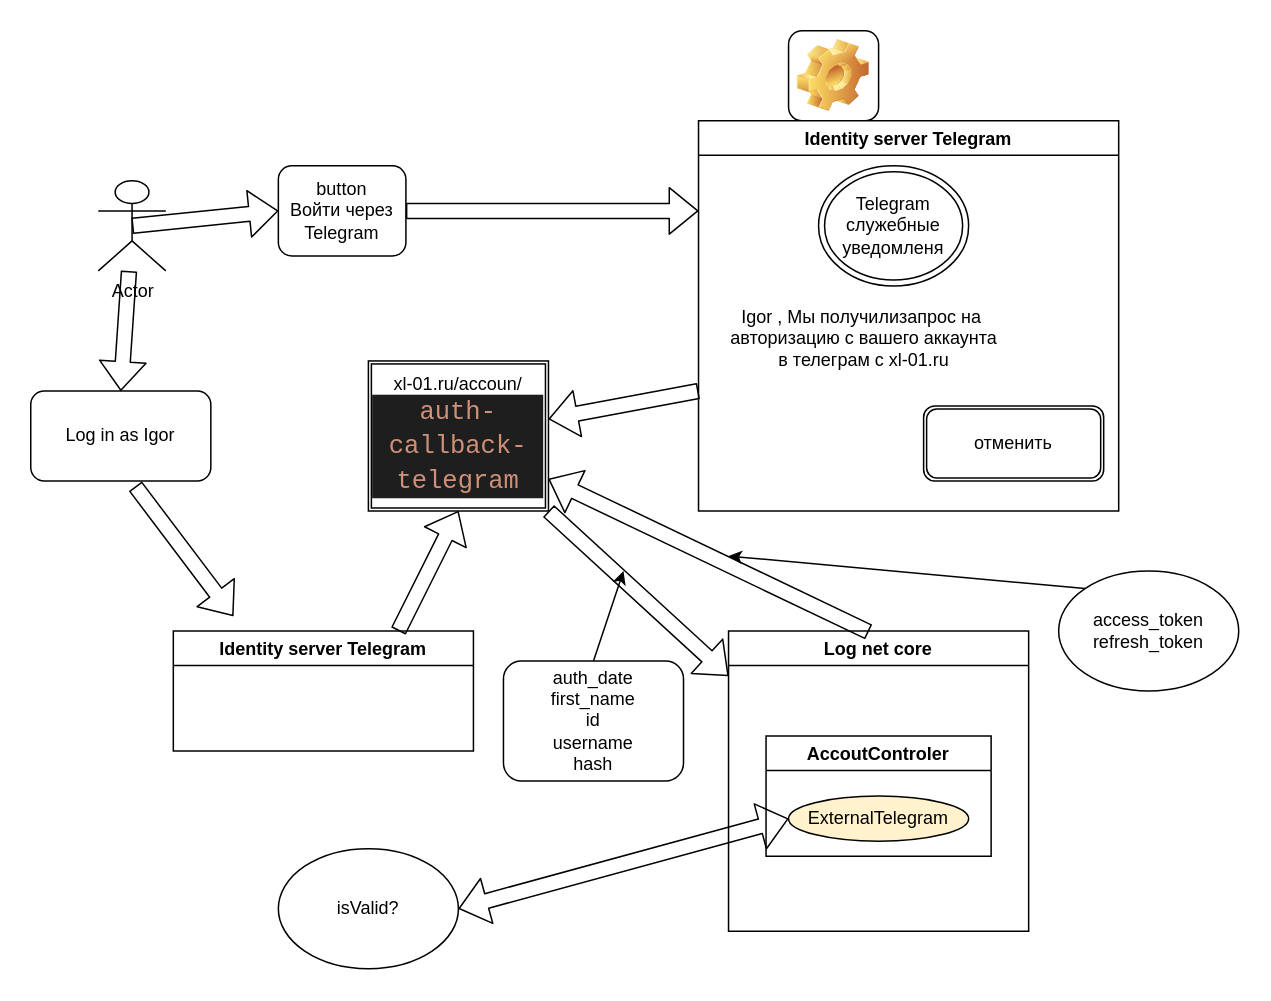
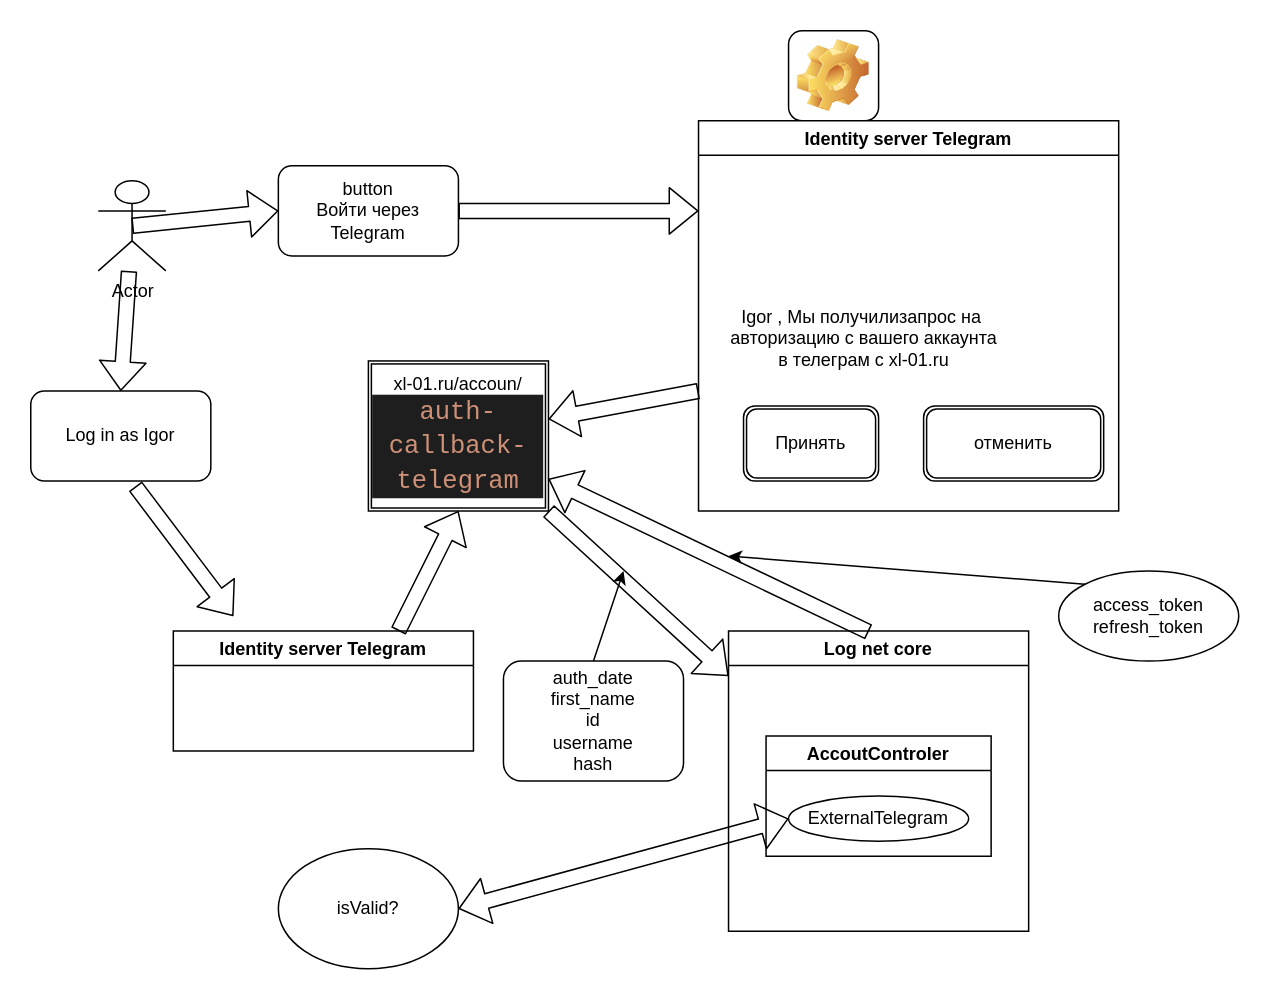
(342, 211) -> (368, 211)
(893, 226) -> none
none -> (811, 443)
(1148, 631) -> (1148, 616)
(878, 818) -> (878, 818)
